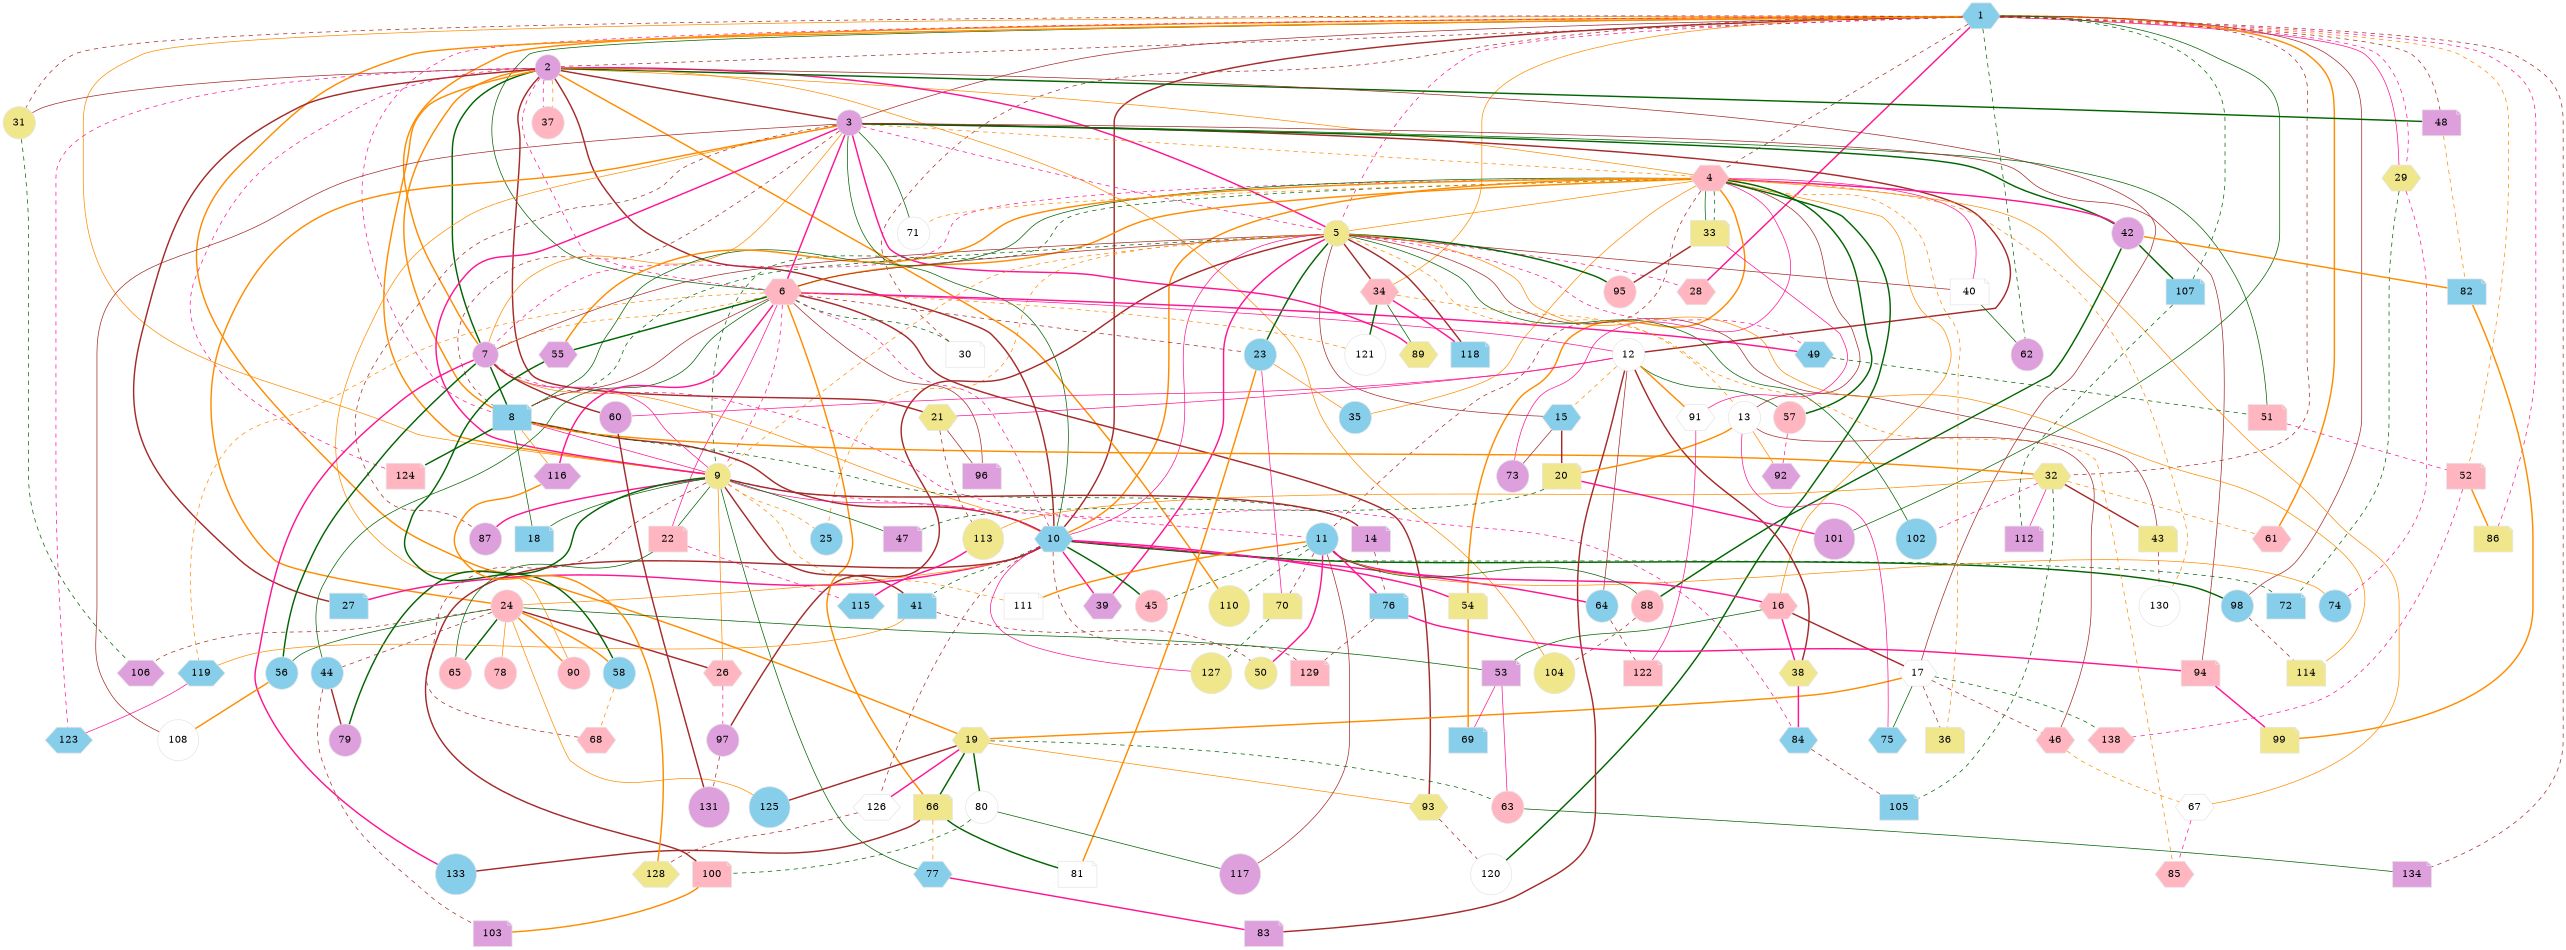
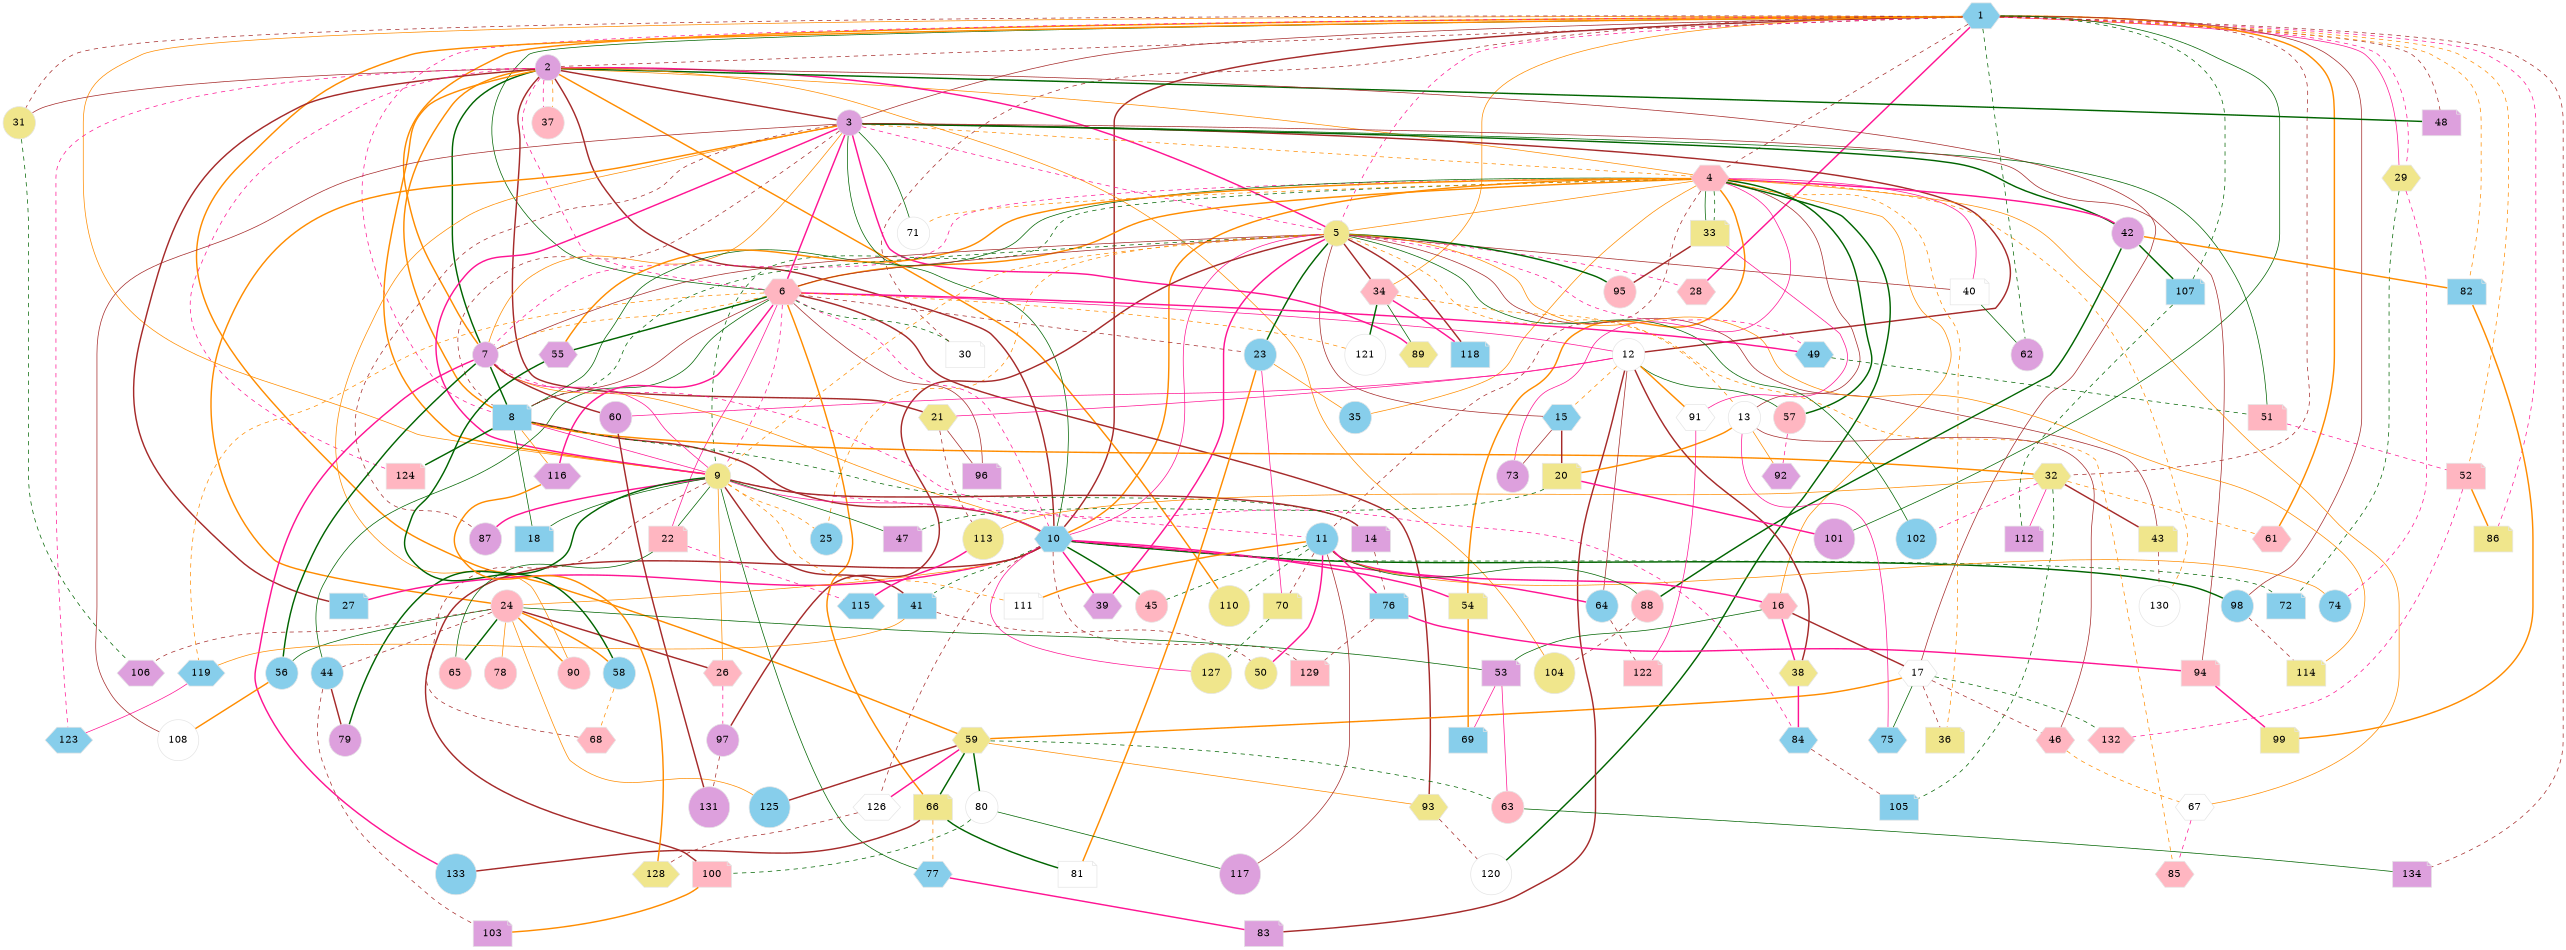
(2454, 207) -> (2407, 48)
(972, 740) -> (972, 740)
(2111, 740) -> (2111, 740)
